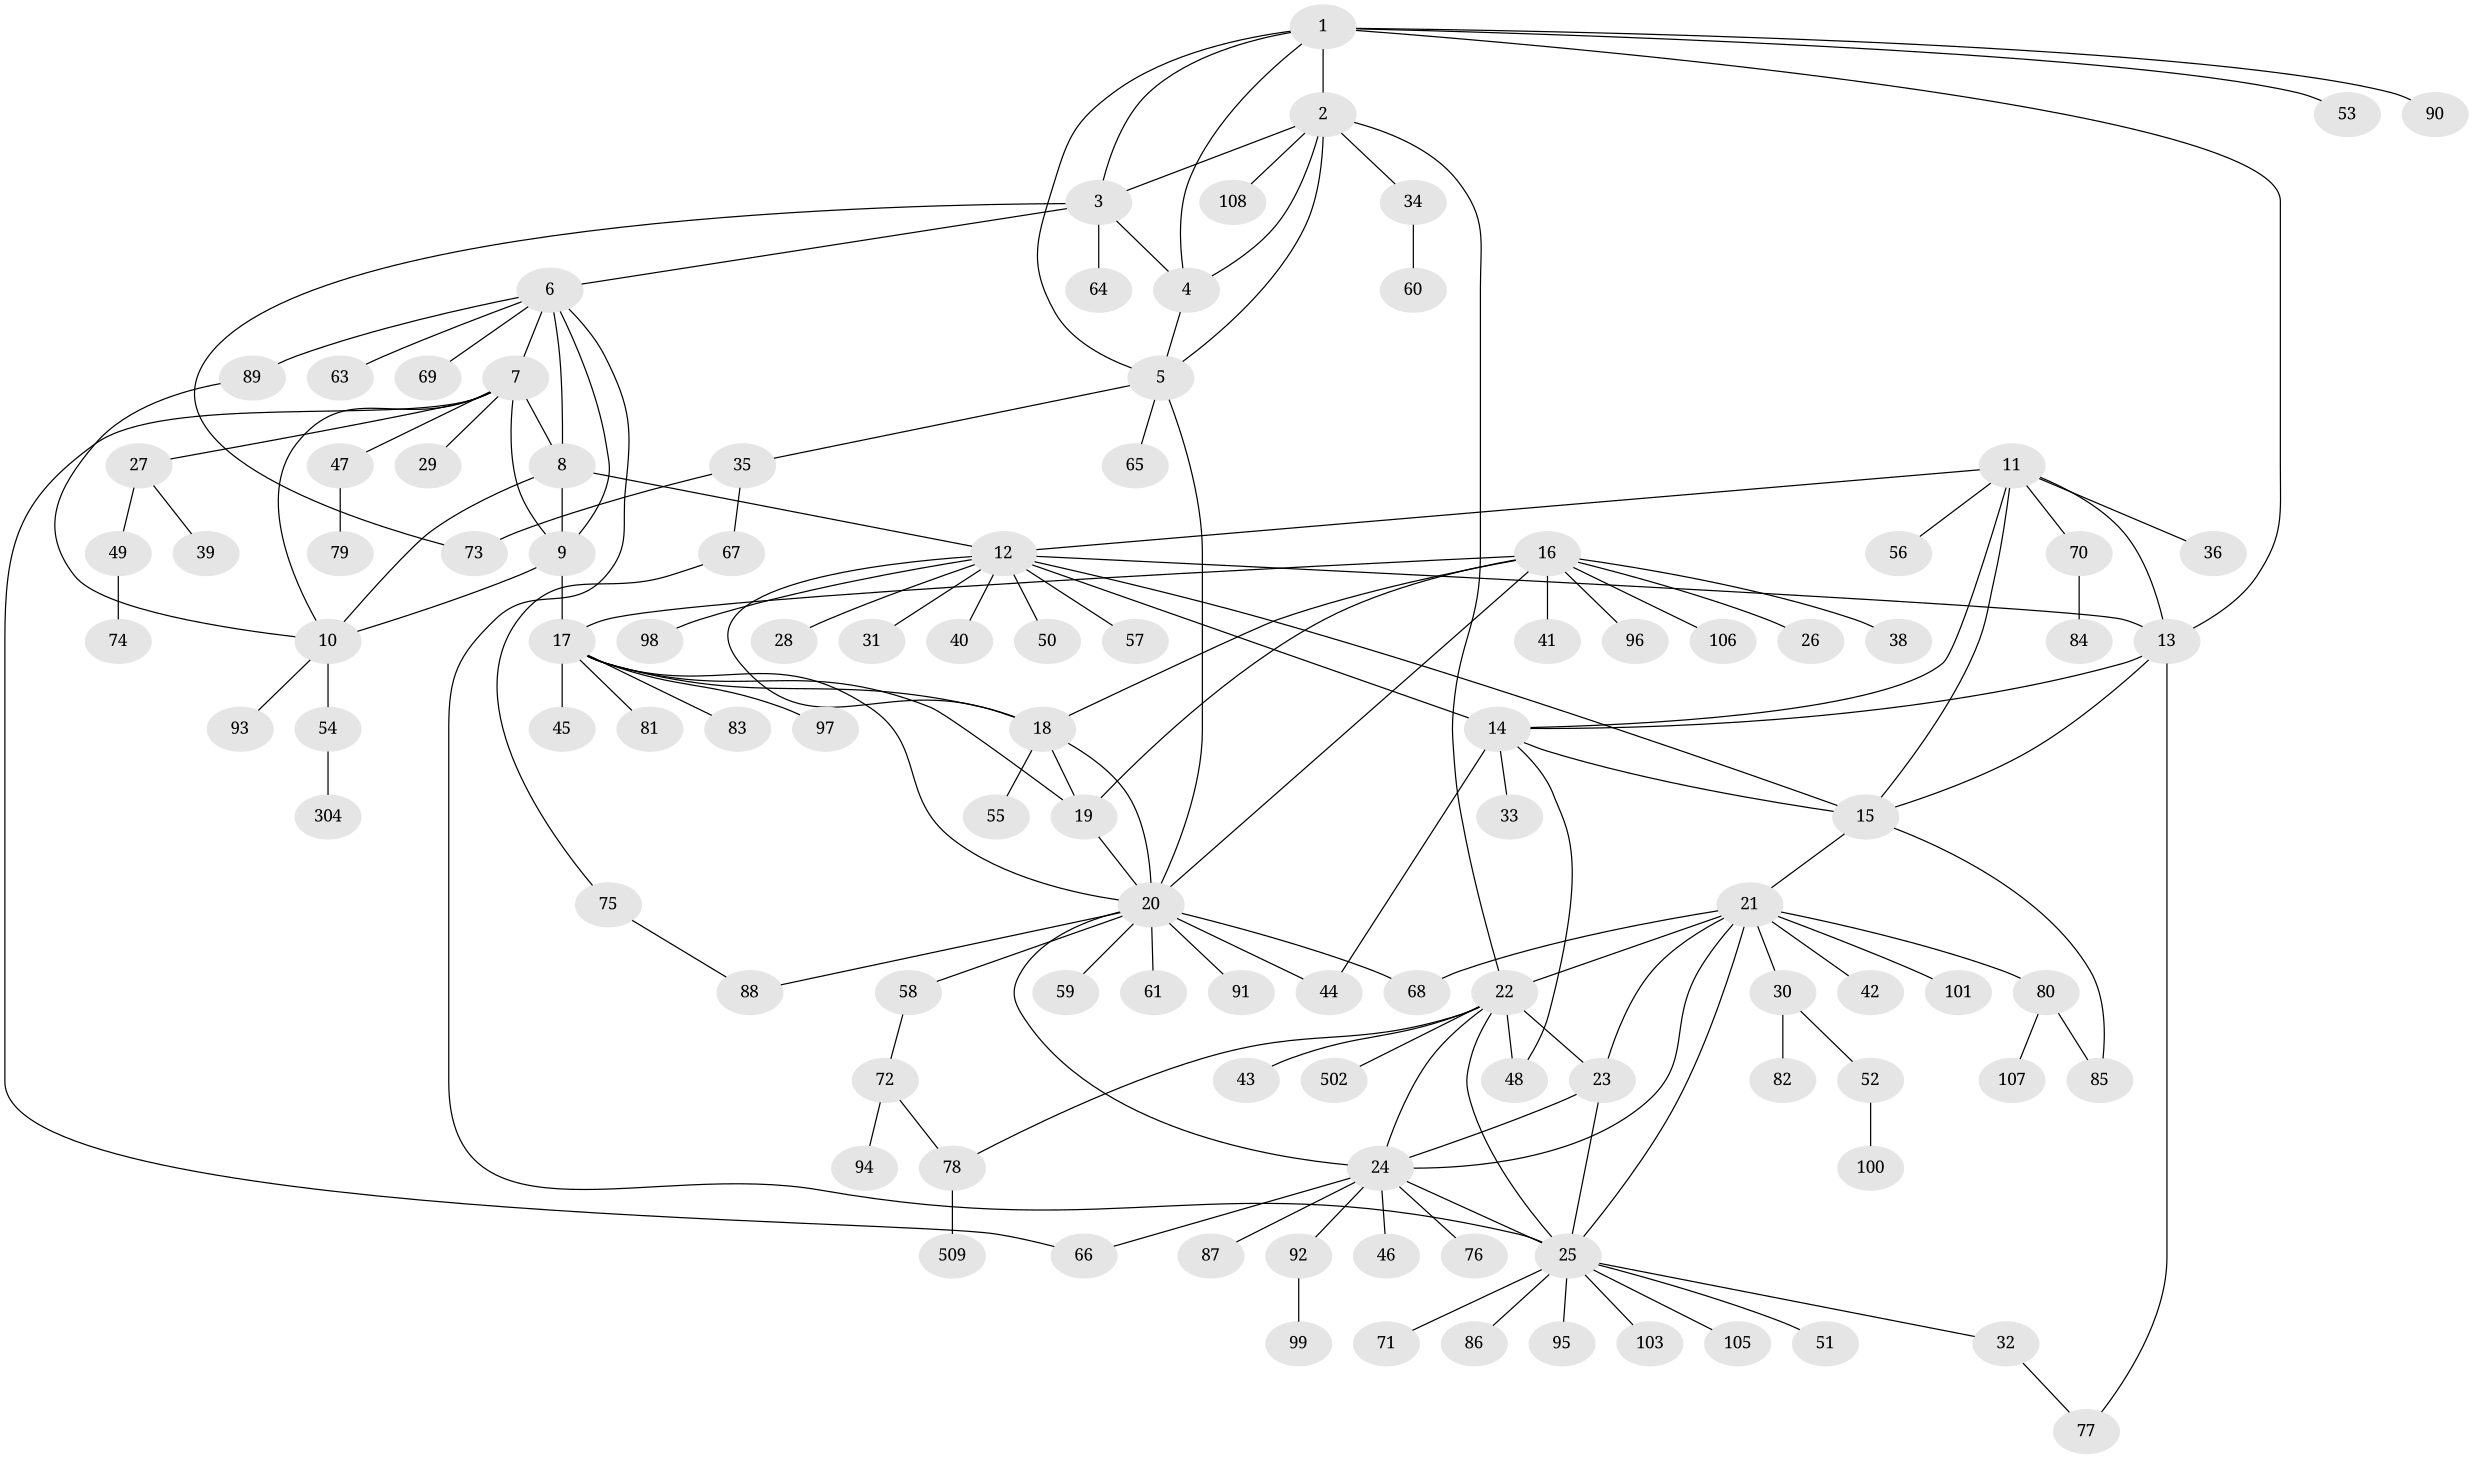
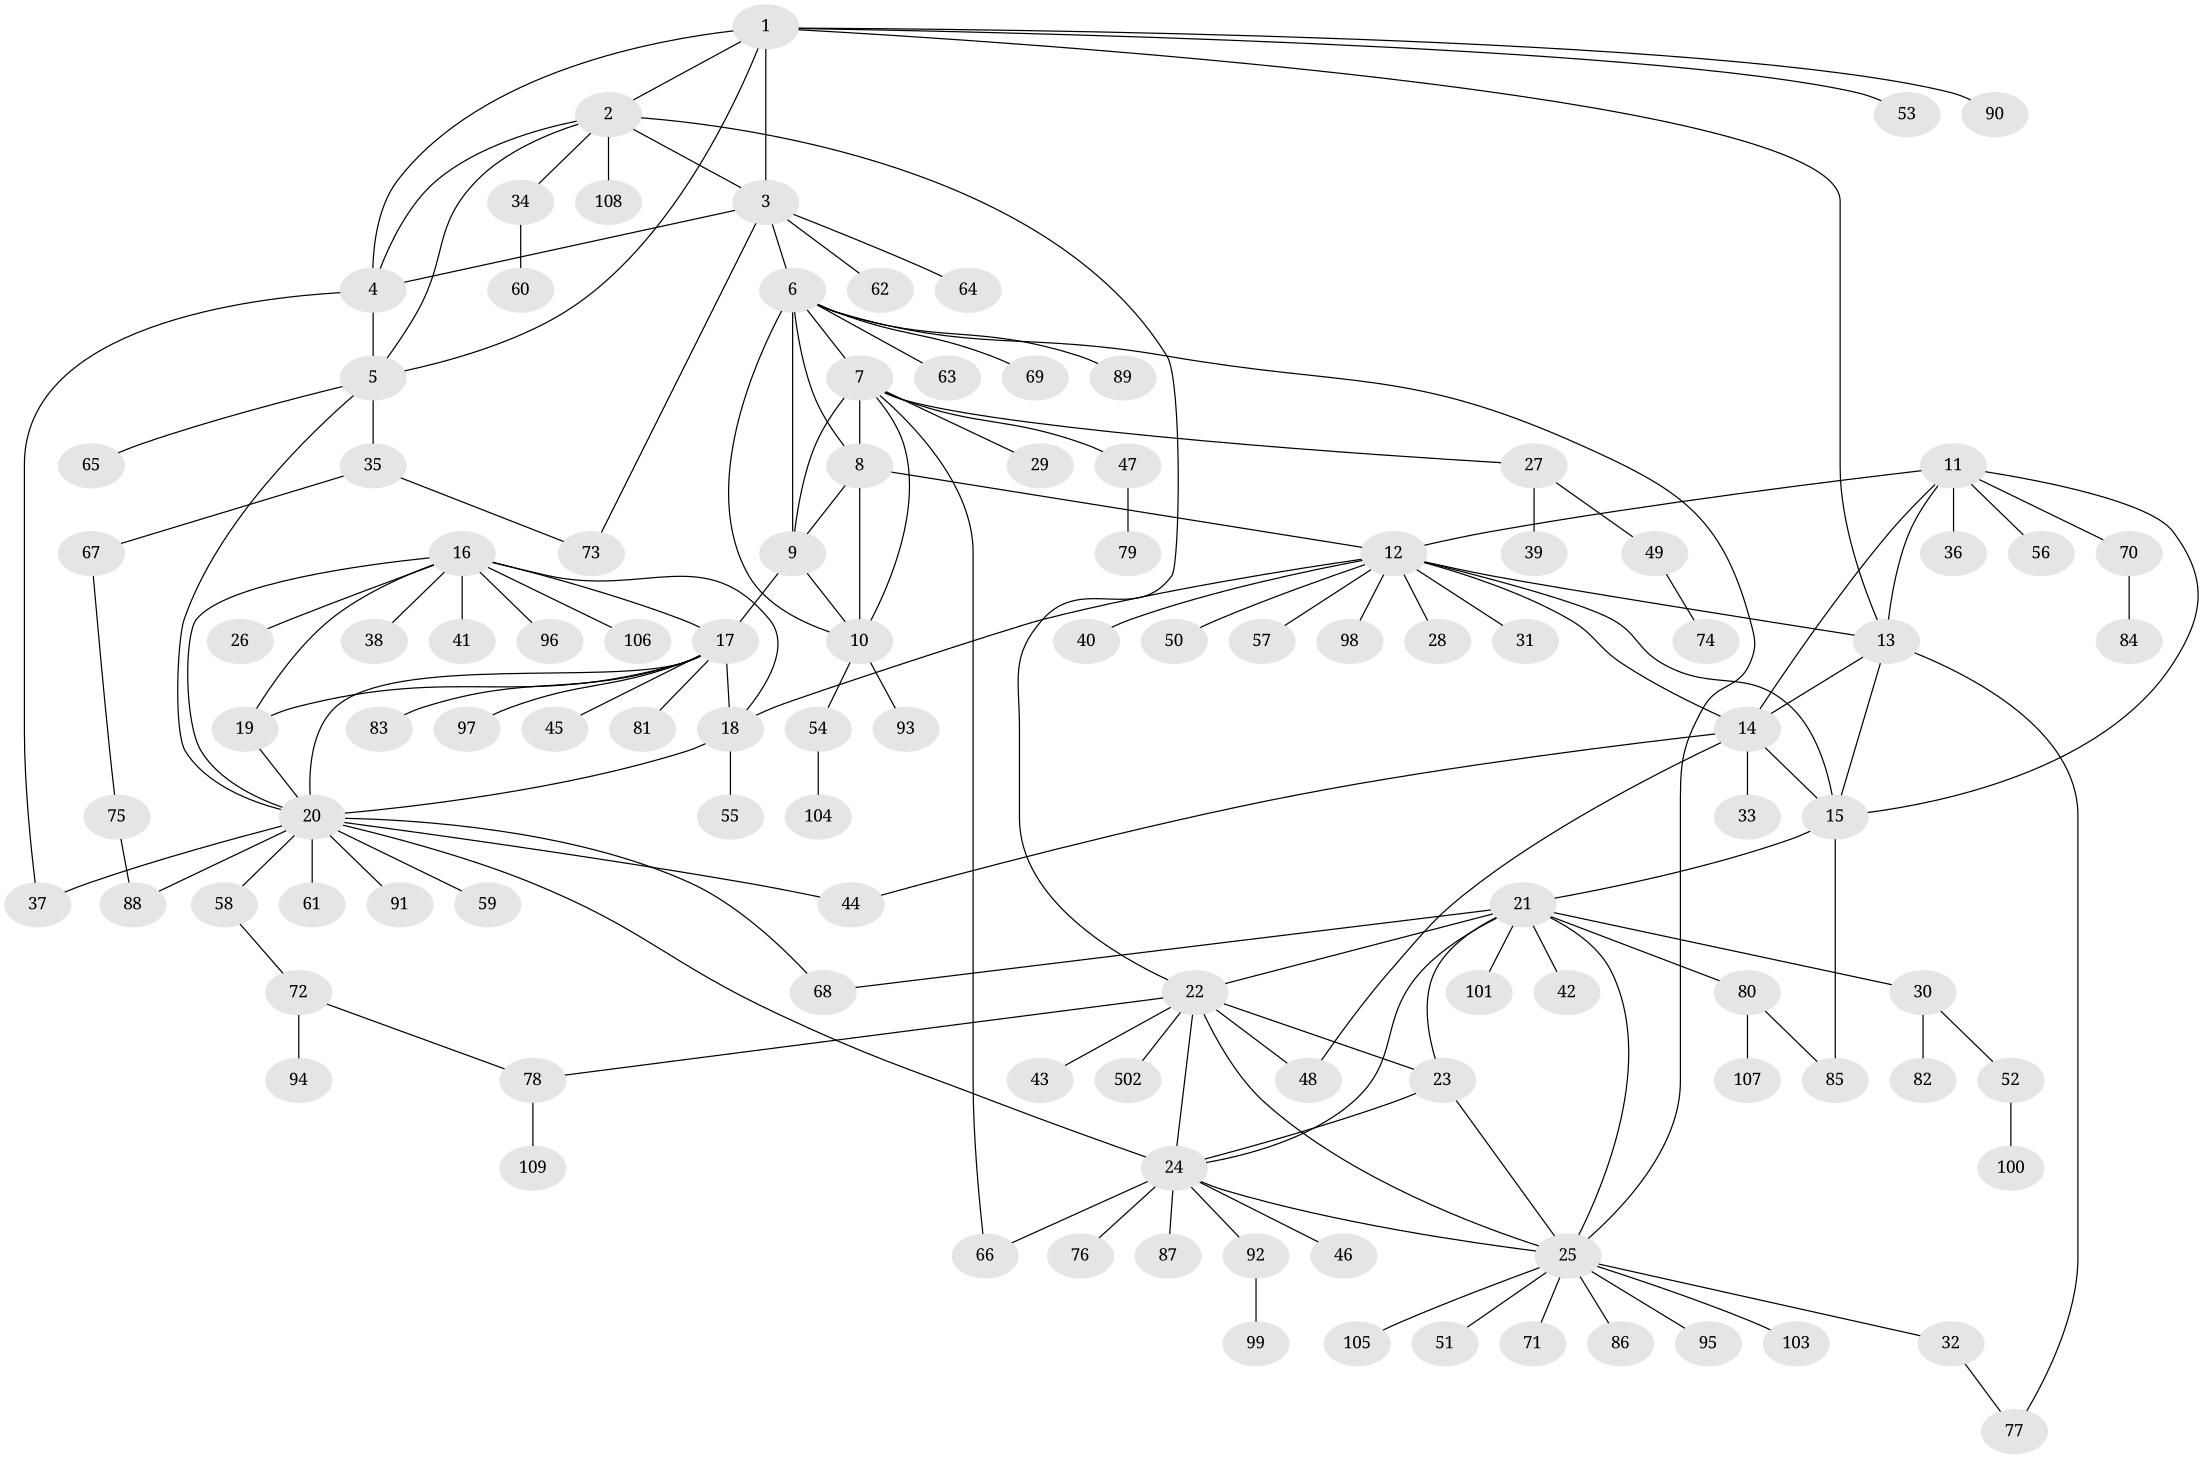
none -> (880, 290)
(60, 551) -> (729, 491)
(1063, 773) -> none
(328, 817) -> (818, 817)
none -> (38, 905)
(952, 1256) -> (533, 1168)
